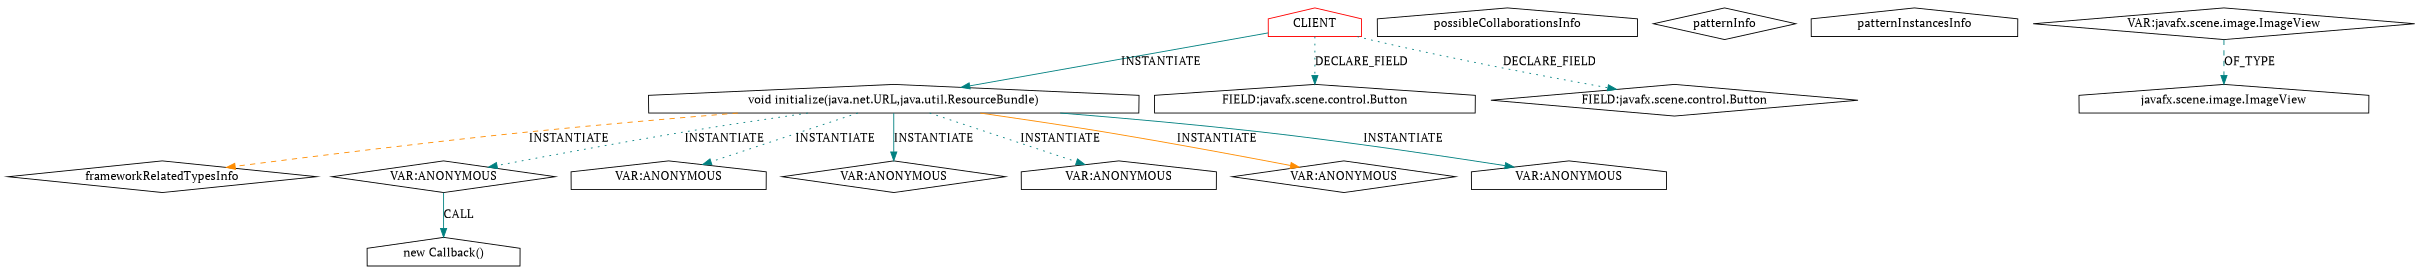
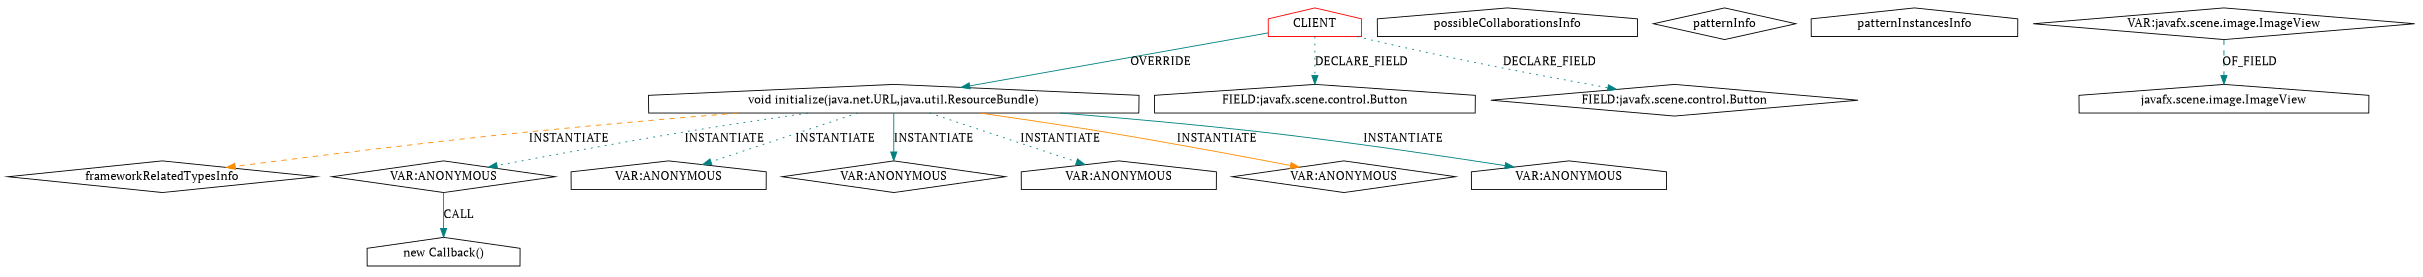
(1161, 62) -> (1161, 62)
(2250, 62) -> (2250, 62)
